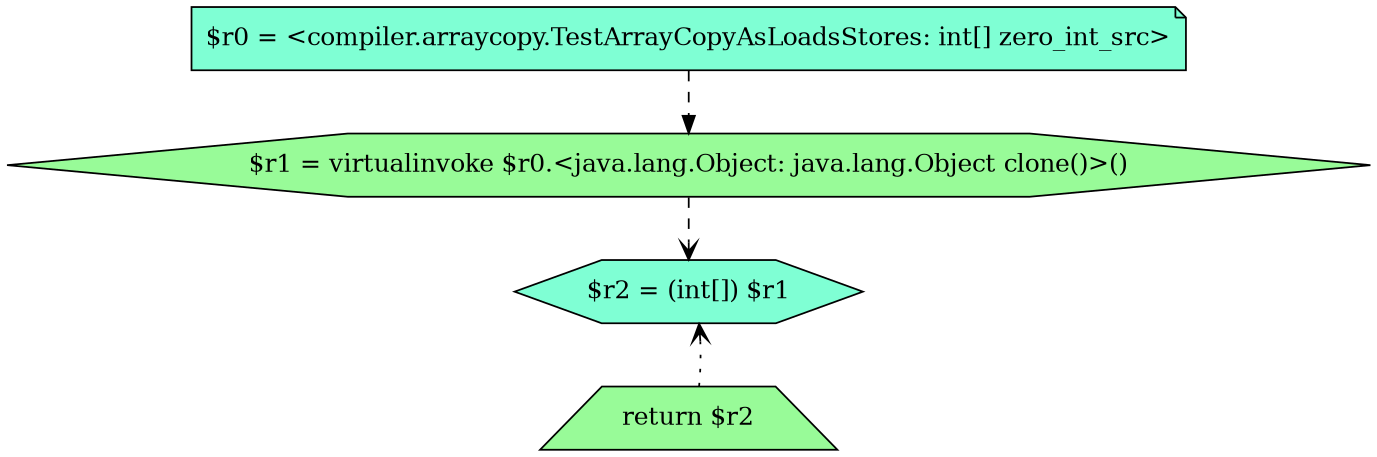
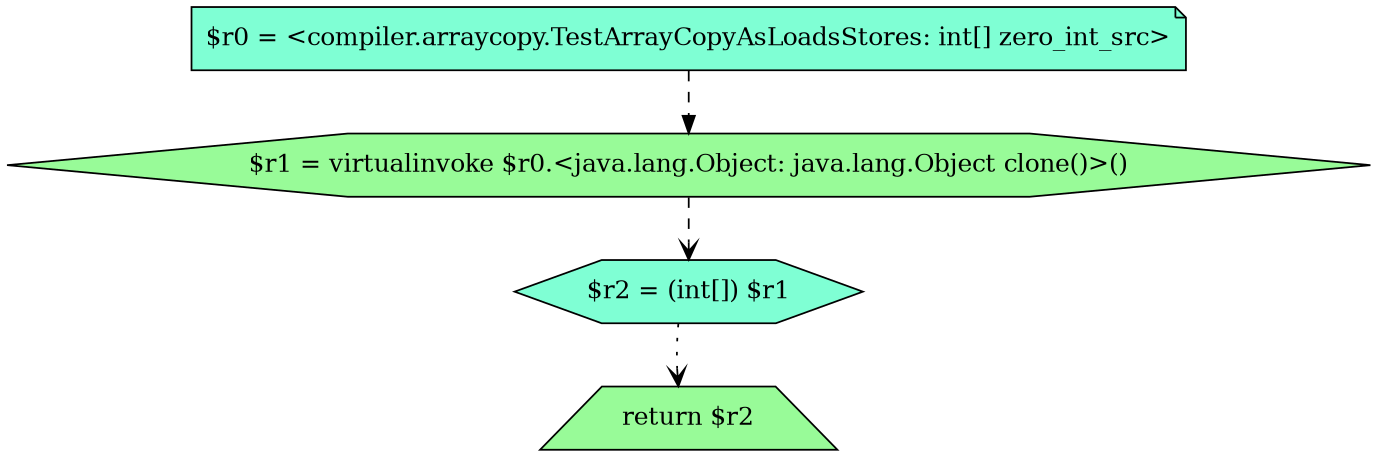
(700, 364) -> (677, 346)
